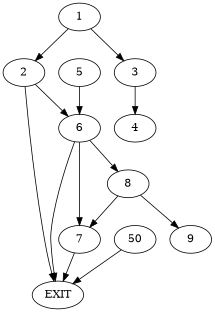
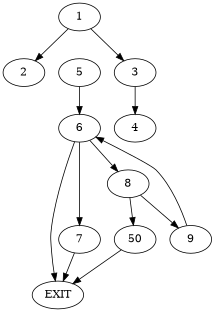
(49, 98) -> (157, 171)
(35, 180) -> none
(107, 209) -> (131, 208)
